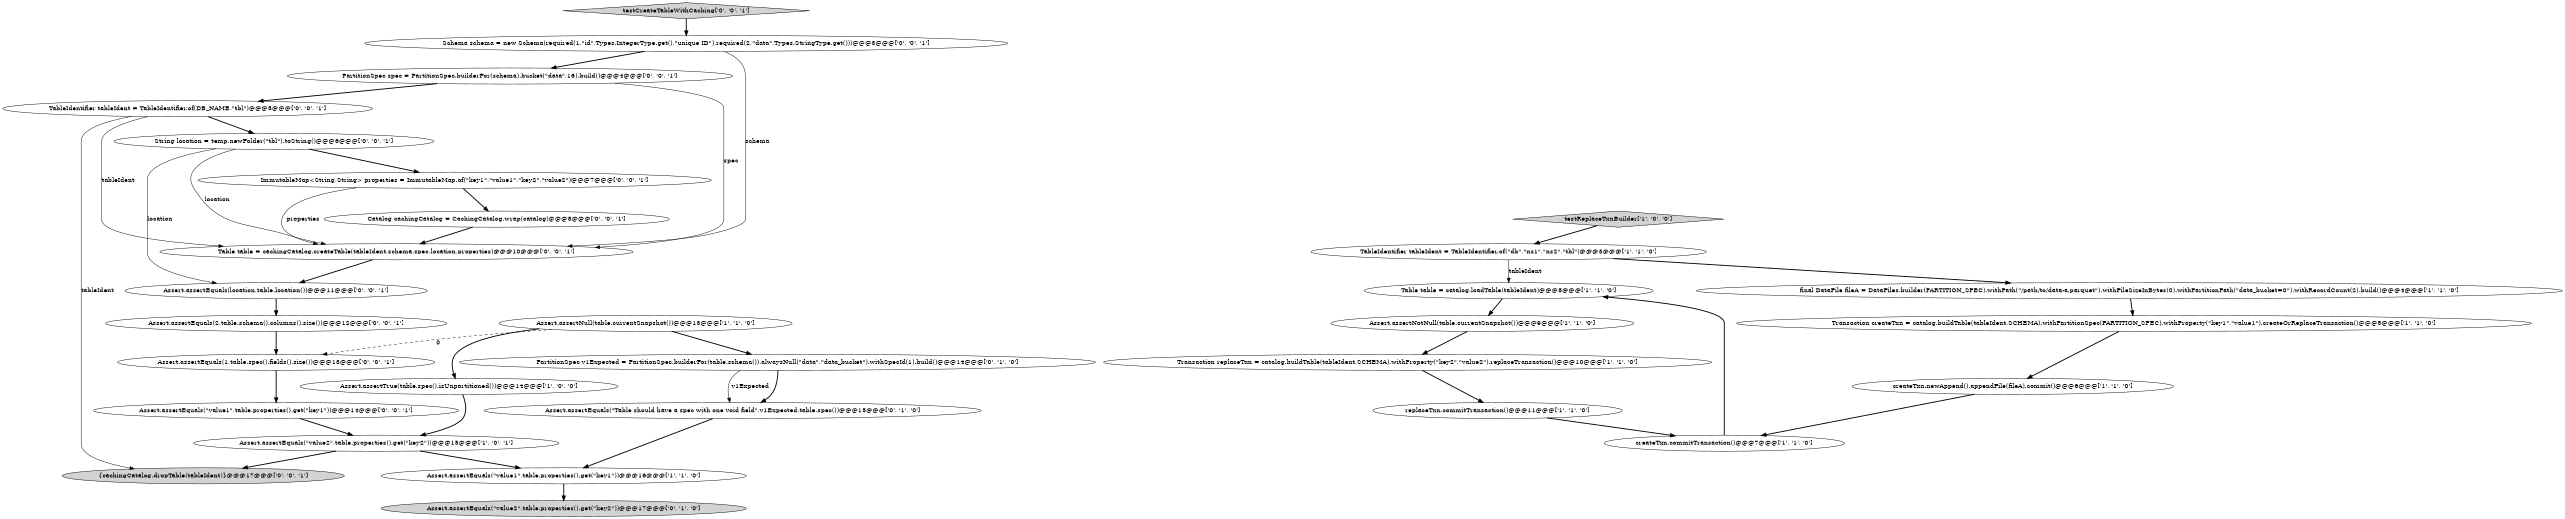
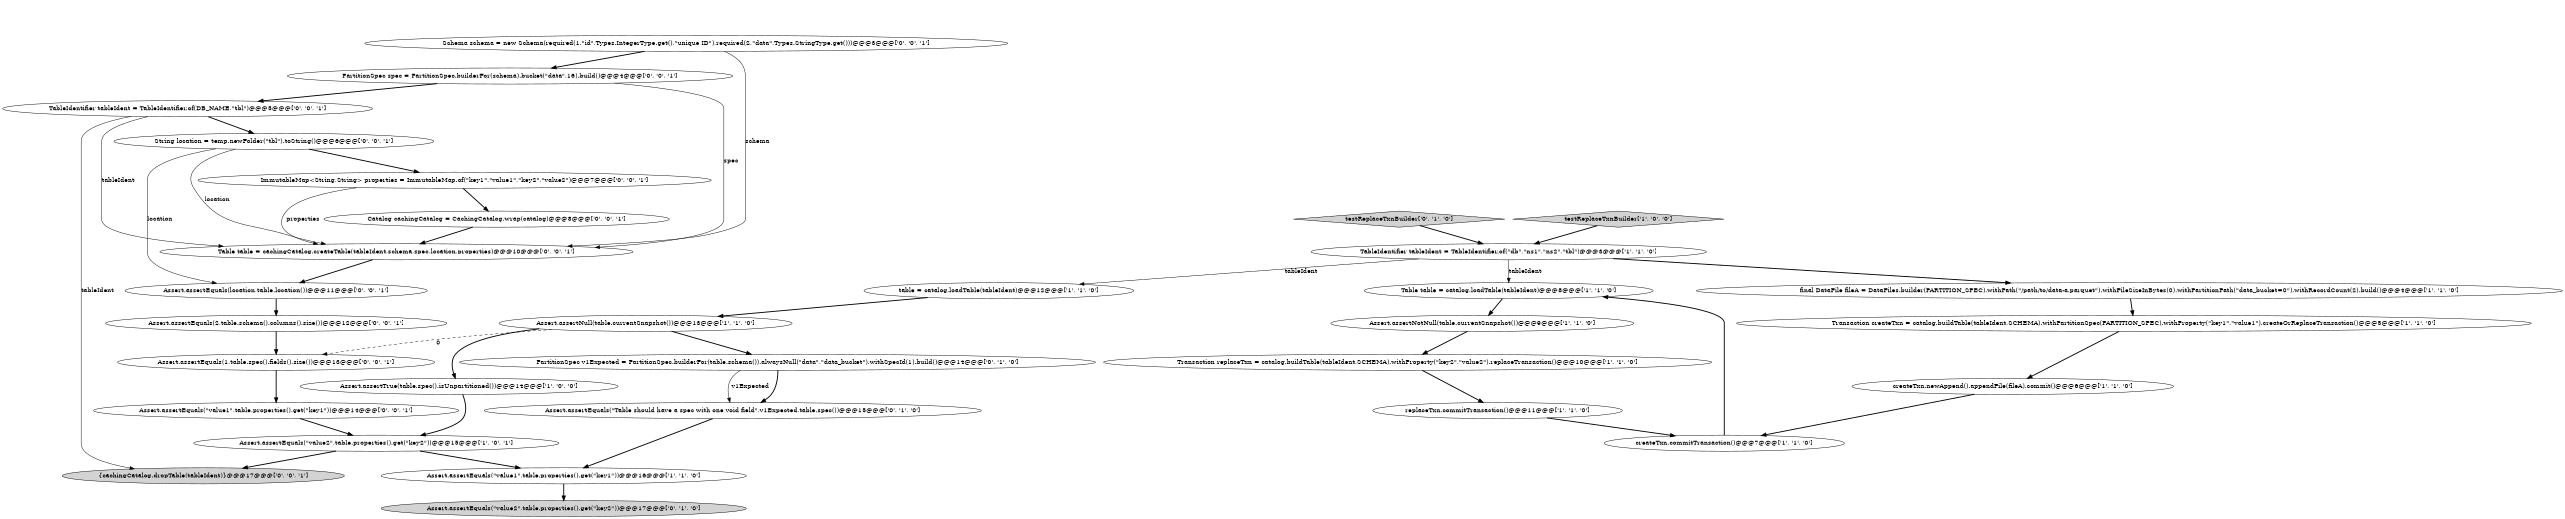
(686, 11) -> none
none -> (1399, 219)
none -> (999, 291)
